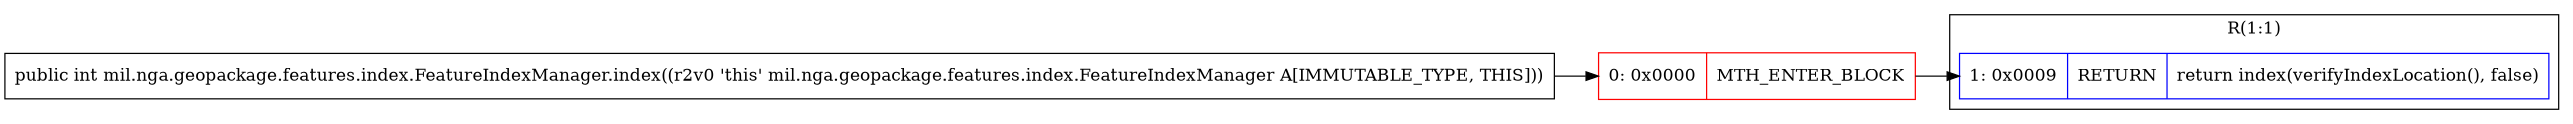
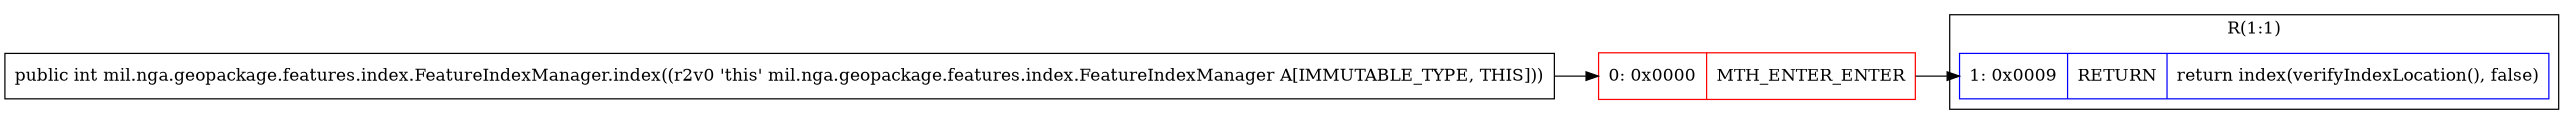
(1811, 76) -> (1811, 76)
